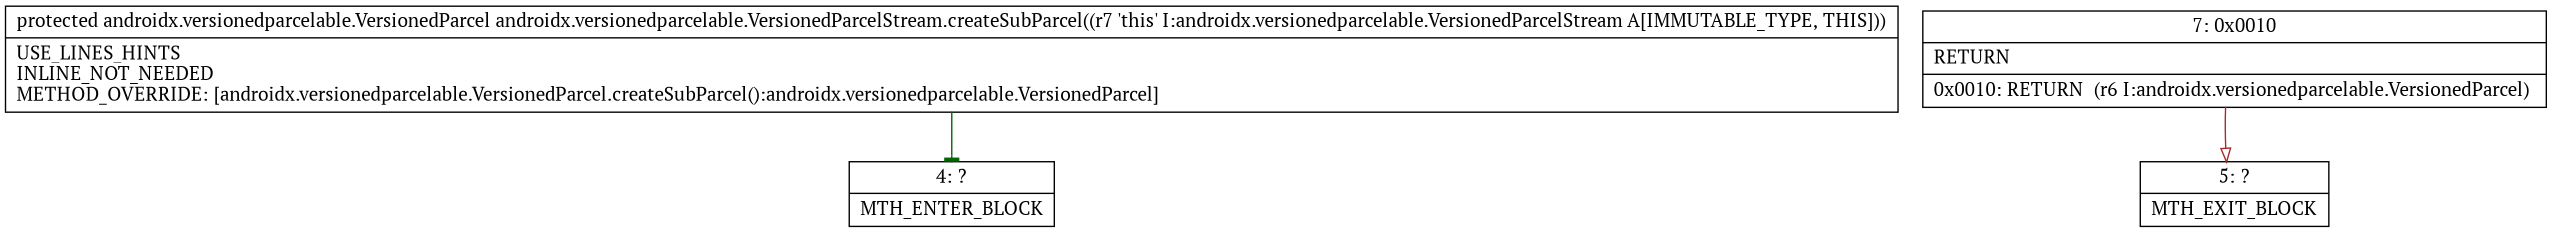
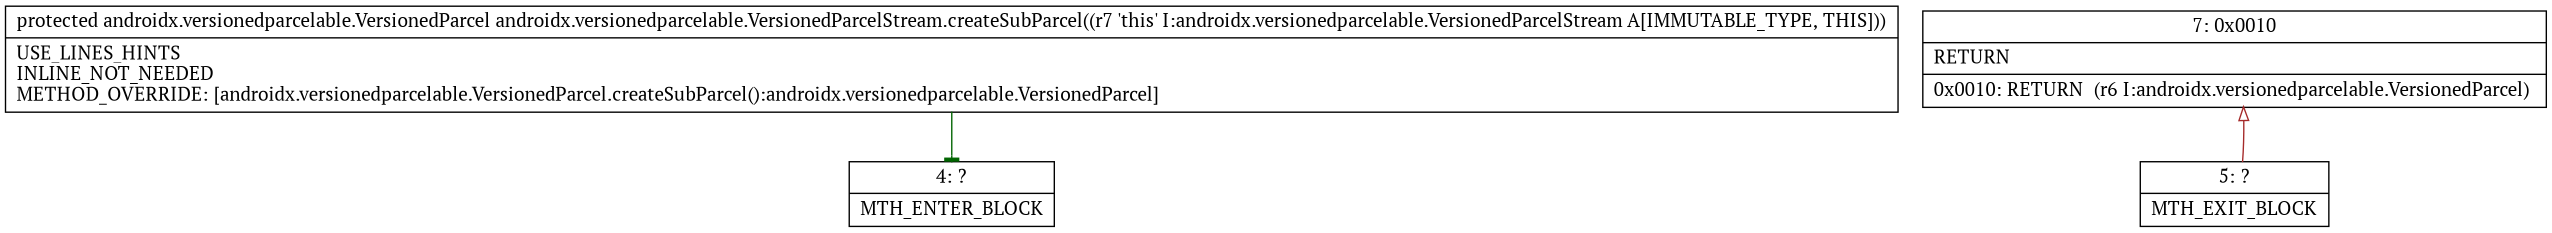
(2225, 127) -> (2244, 141)
